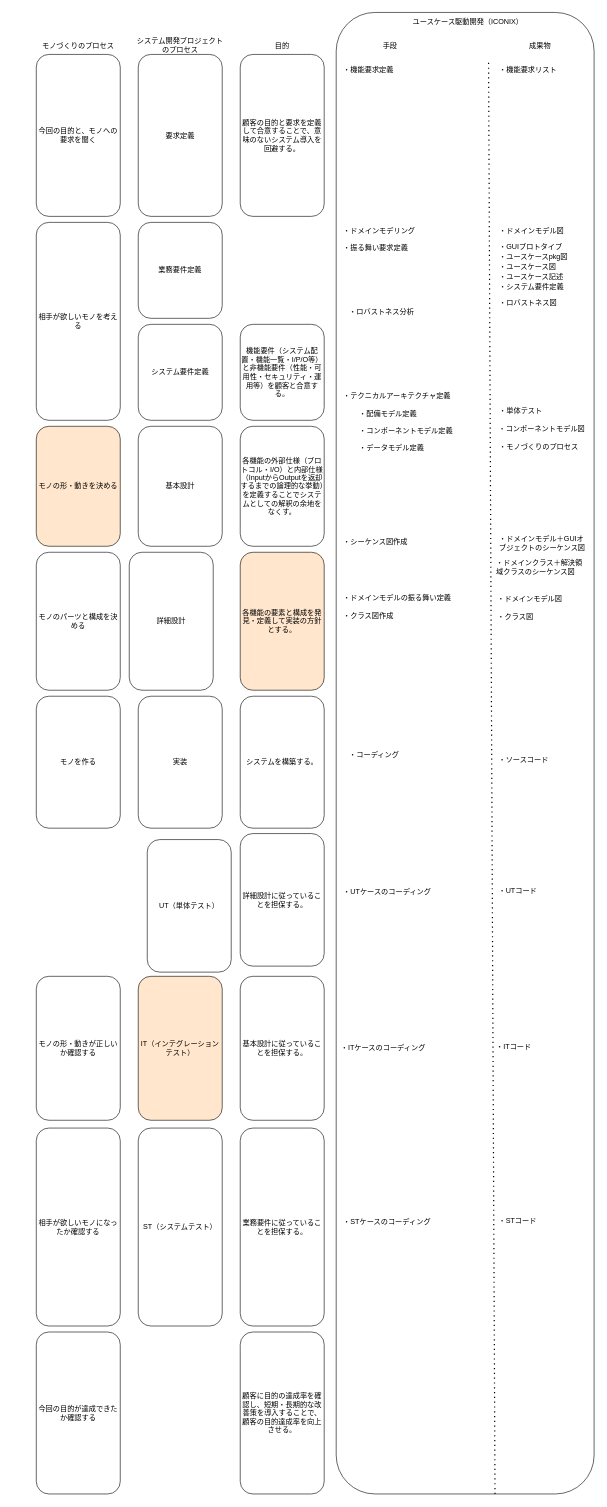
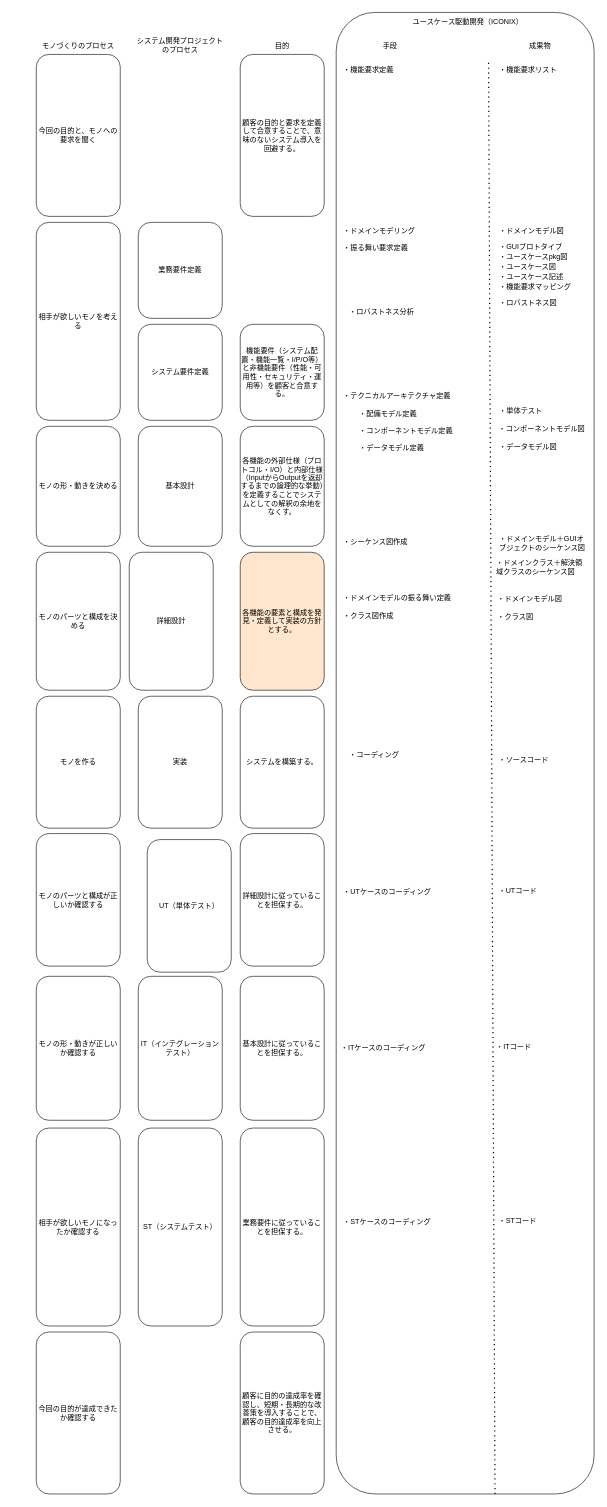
(180, 135) -> none
(532, 287) -> (536, 287)
(539, 447) -> (528, 447)
(78, 486) -> (78, 486)
none -> (78, 900)
(180, 1049) -> (180, 1049)
